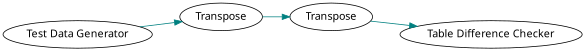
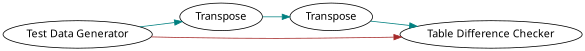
none -> (273, 38)
